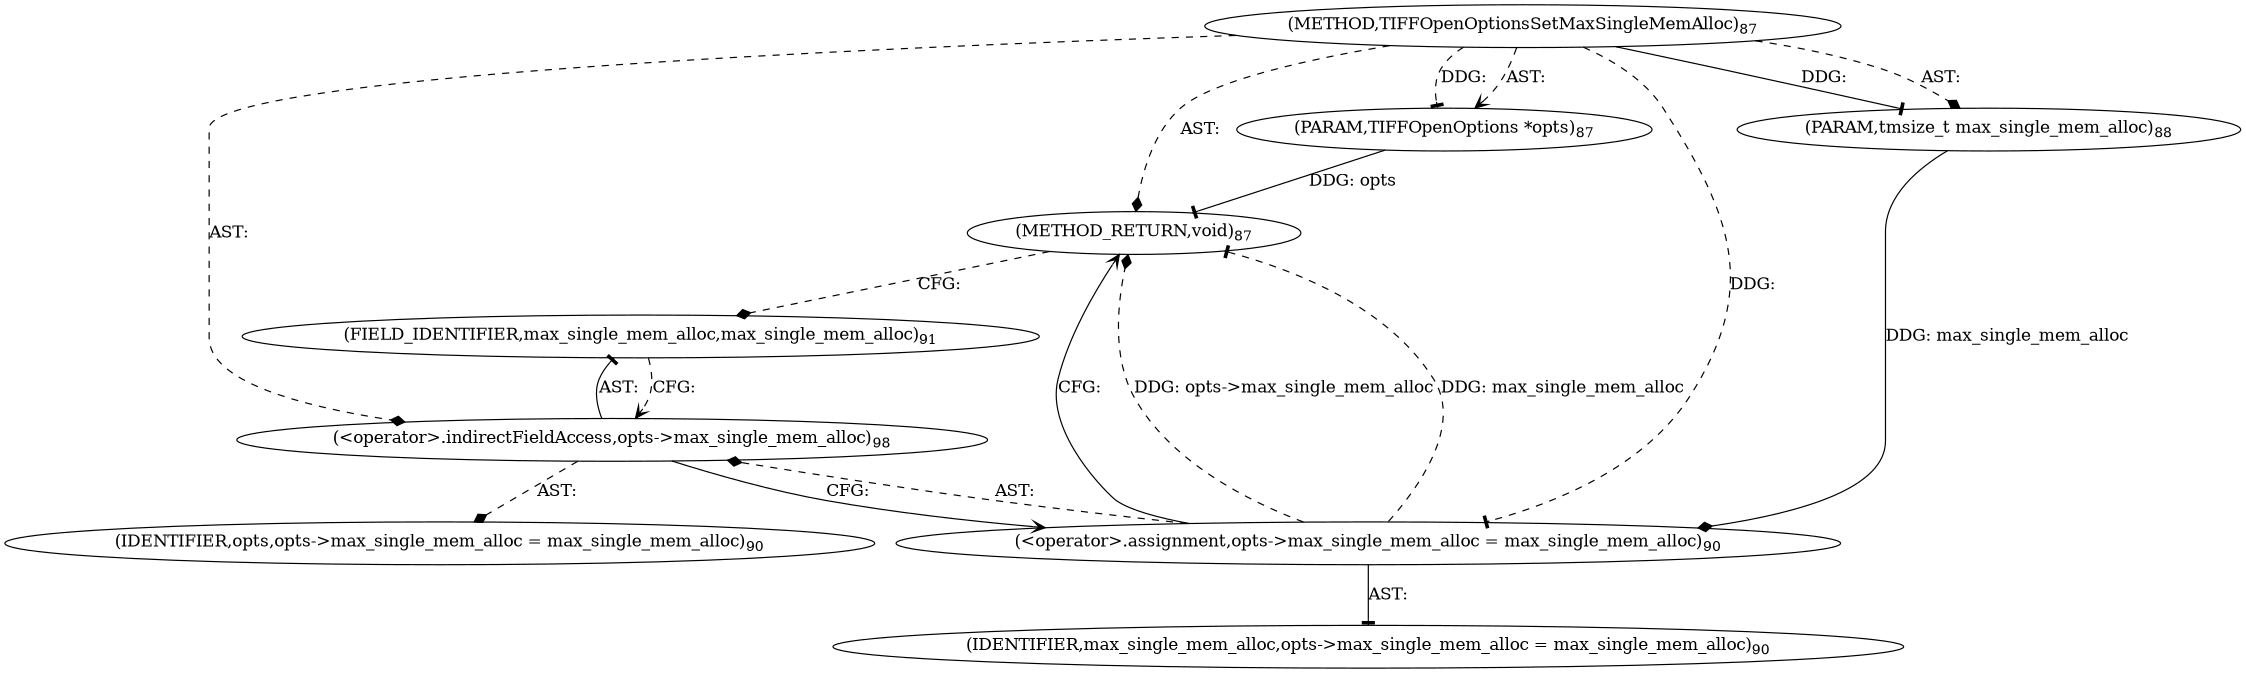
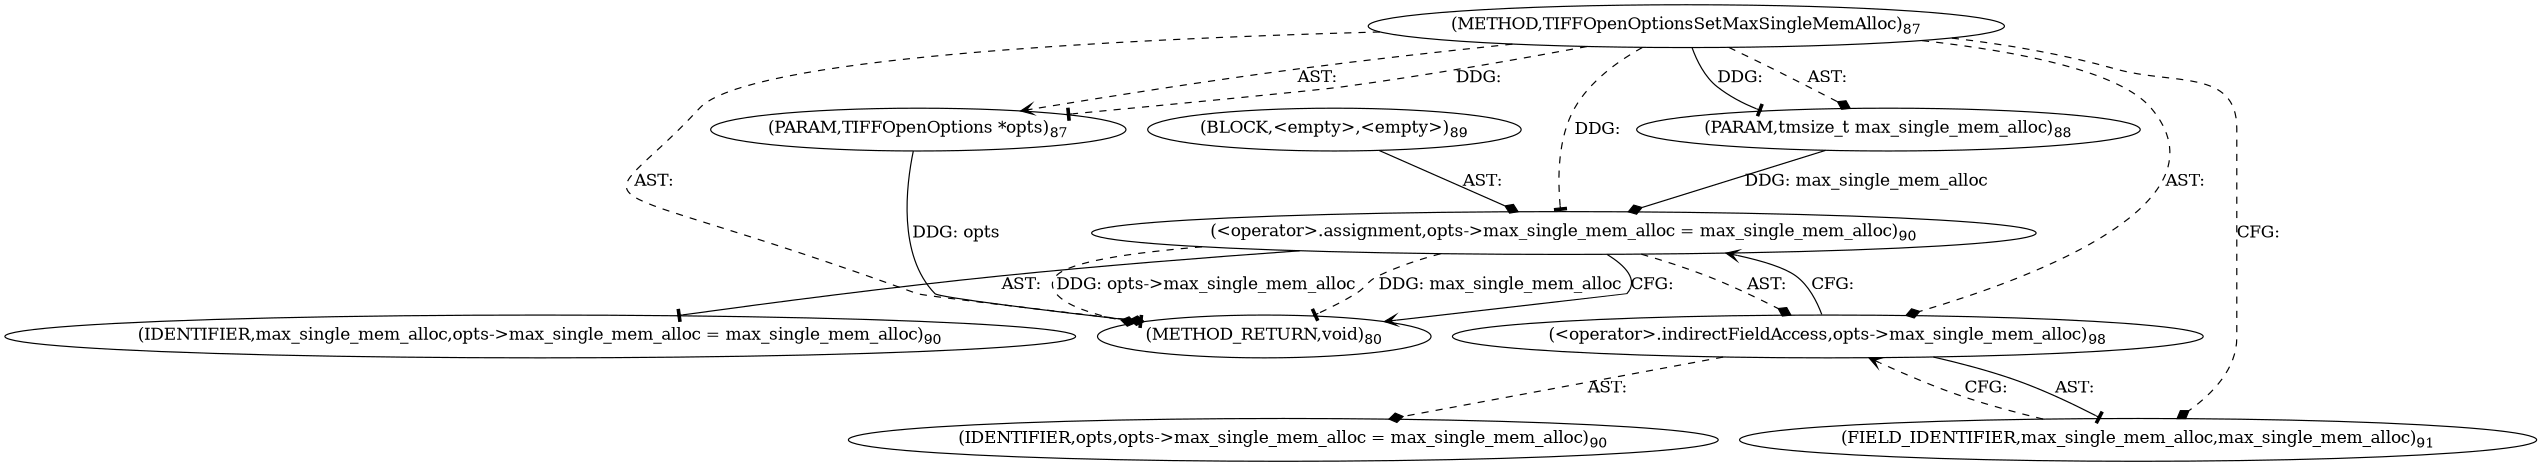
none -> (1334, 130)
(1243, 231) -> (1374, 335)
(900, 282) -> (2236, 120)
